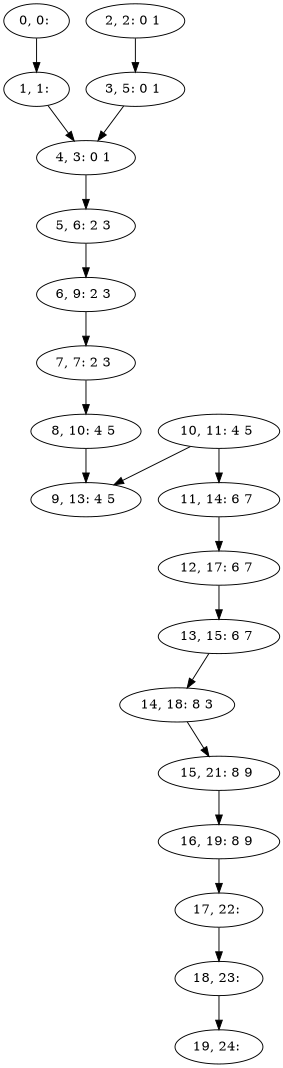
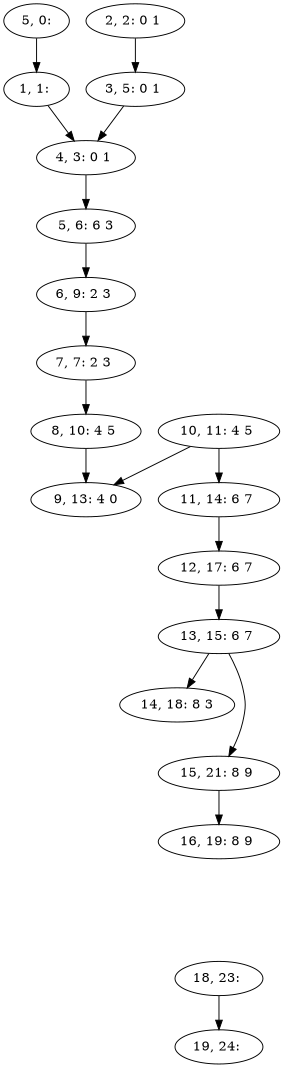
(37, 21) -> (37, 21)
(86, 226) -> (86, 226)
(86, 500) -> (86, 500)
(196, 735) -> (245, 700)
(219, 910) -> none
